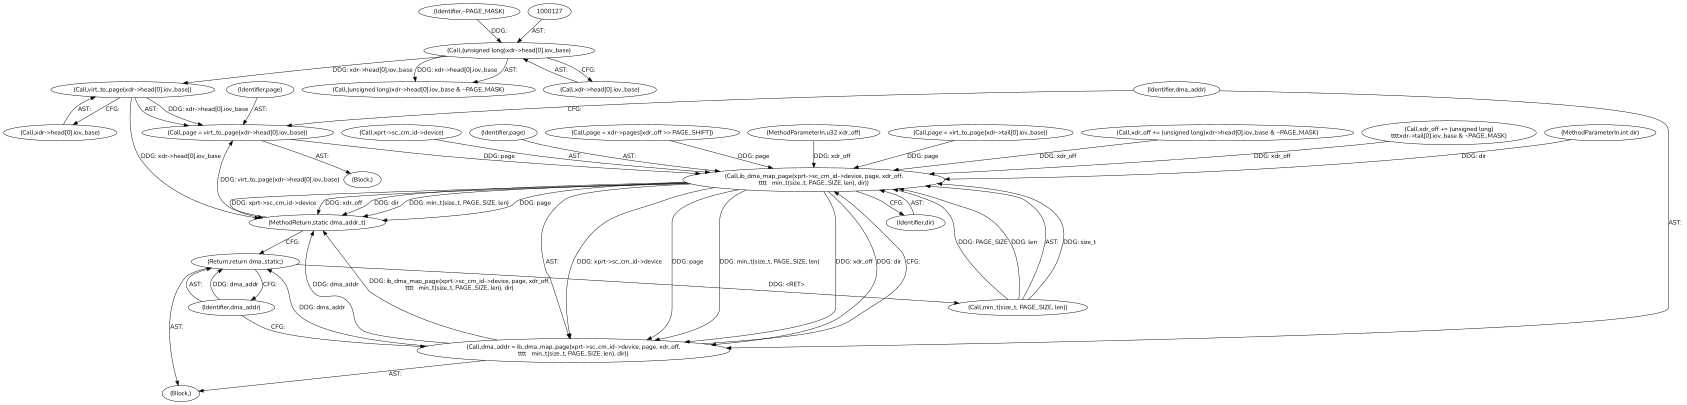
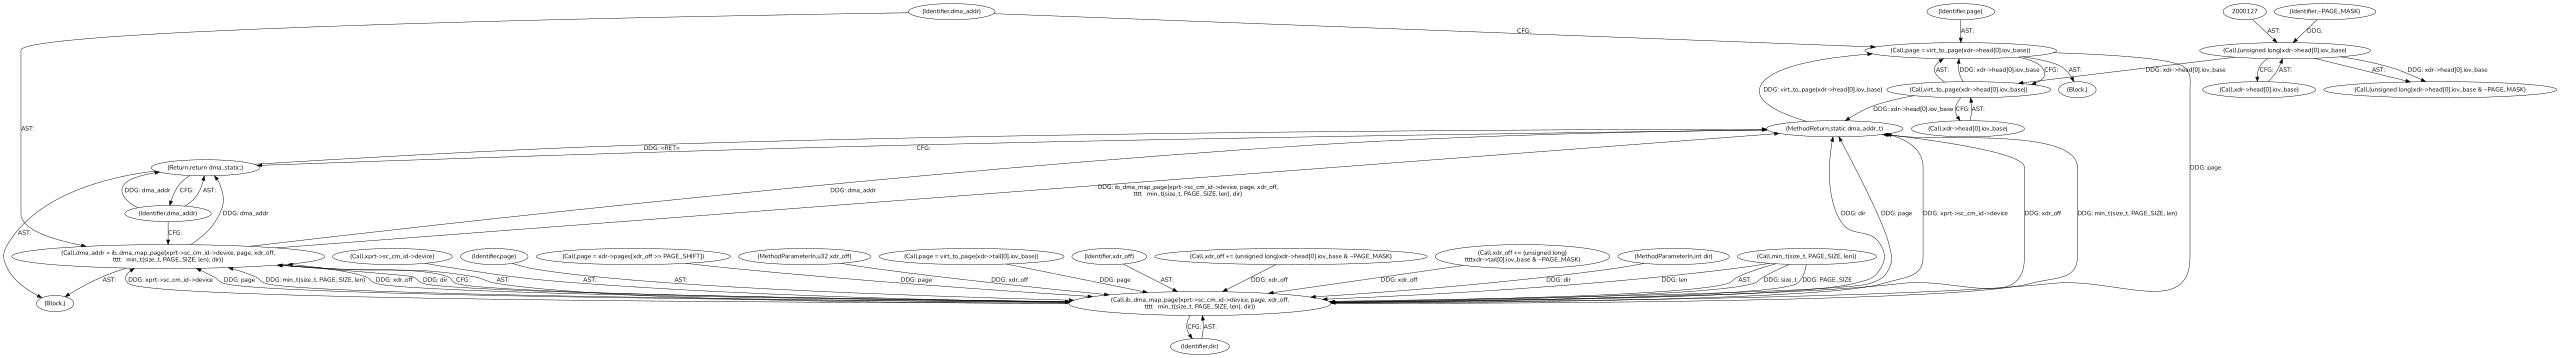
(550, 12) -> (2245, 12)
none -> (2040, 66)
none -> (1109, 257)
(625, 282) -> (1008, 136)
